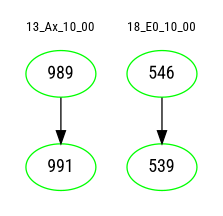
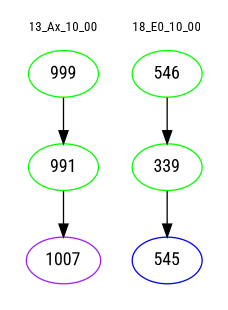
(61, 74) -> (63, 74)
(162, 167) -> (167, 167)
none -> (63, 260)
none -> (167, 260)
